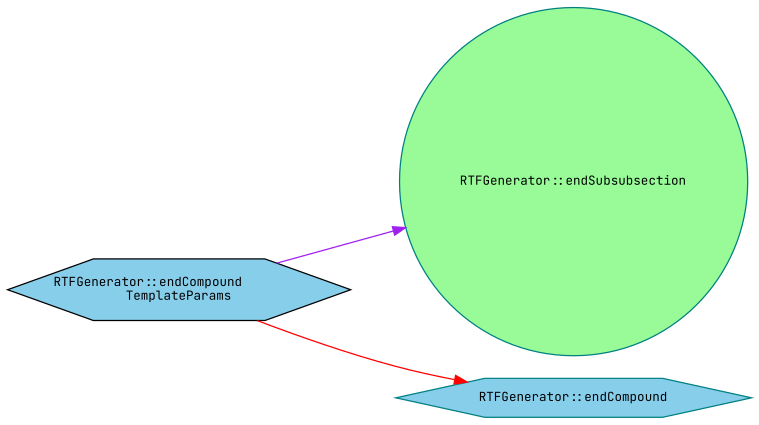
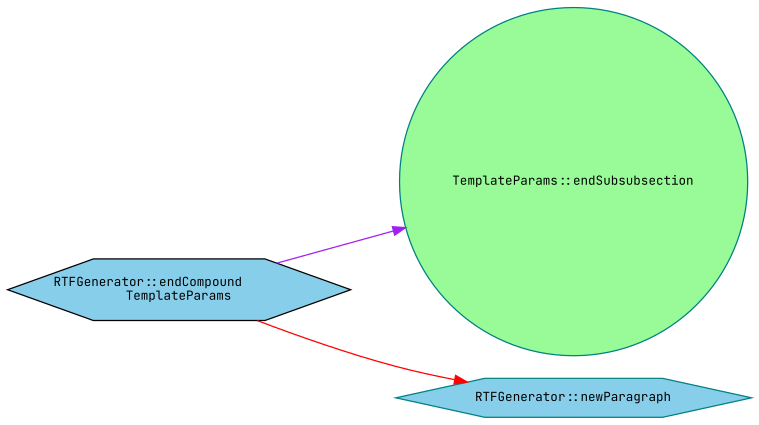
(574, 182) -> (574, 182)
(574, 398) -> (574, 398)
